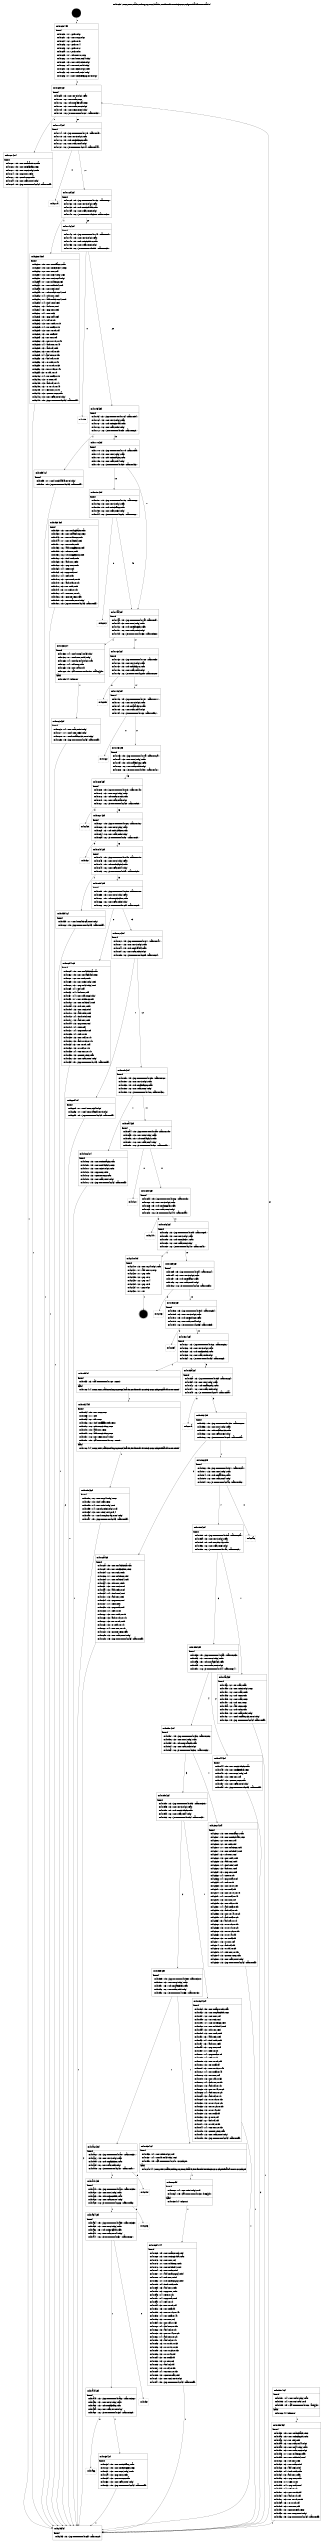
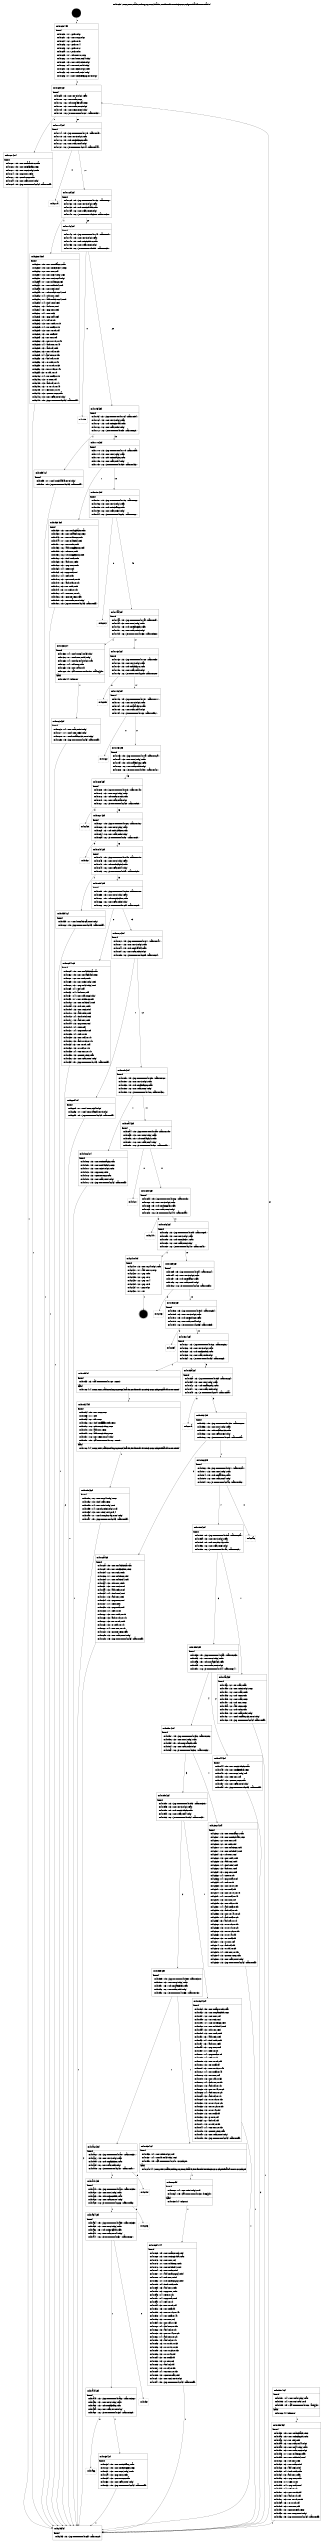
(147, 536) -> (87, 492)
